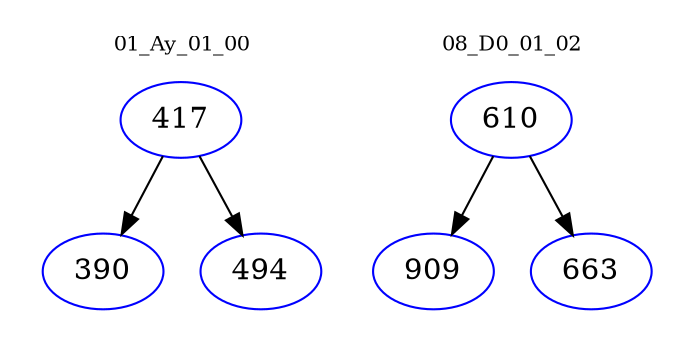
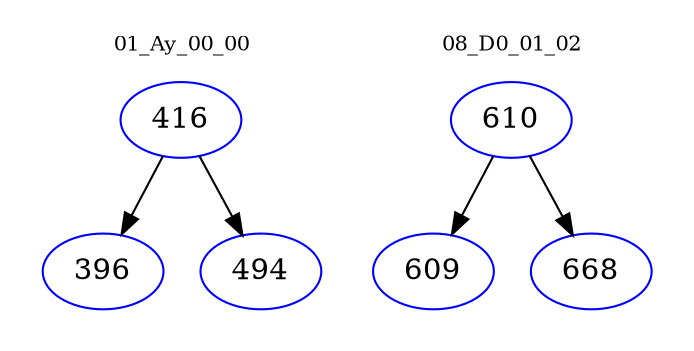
(182, 45) -> (182, 45)
(181, 120) -> (181, 120)
(103, 271) -> (103, 271)
(433, 271) -> (433, 271)
(591, 271) -> (591, 271)
